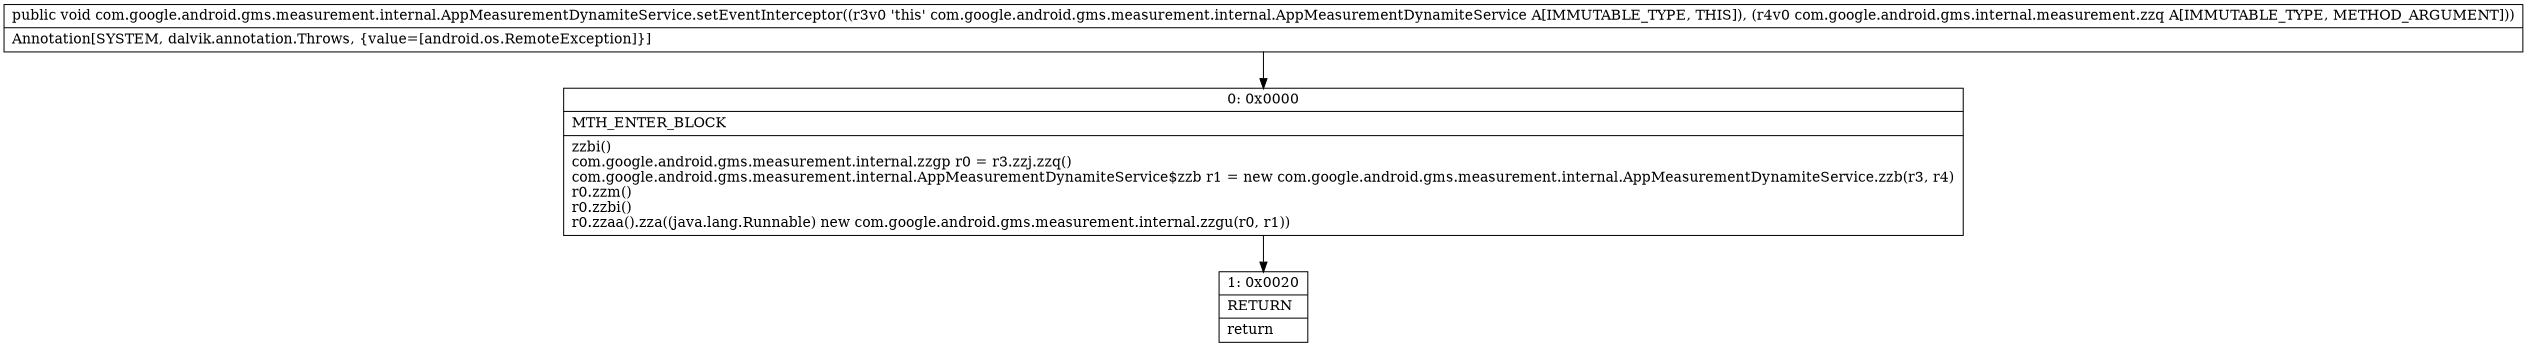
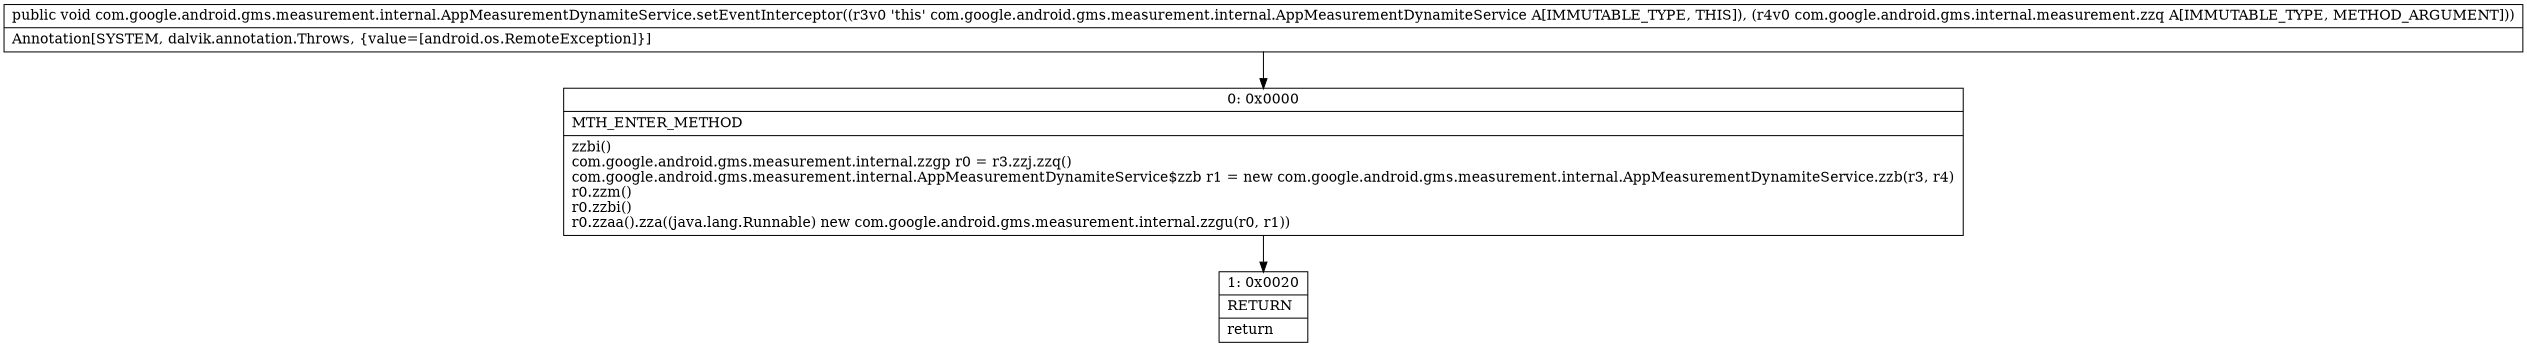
(649, 123) -> (657, 123)
